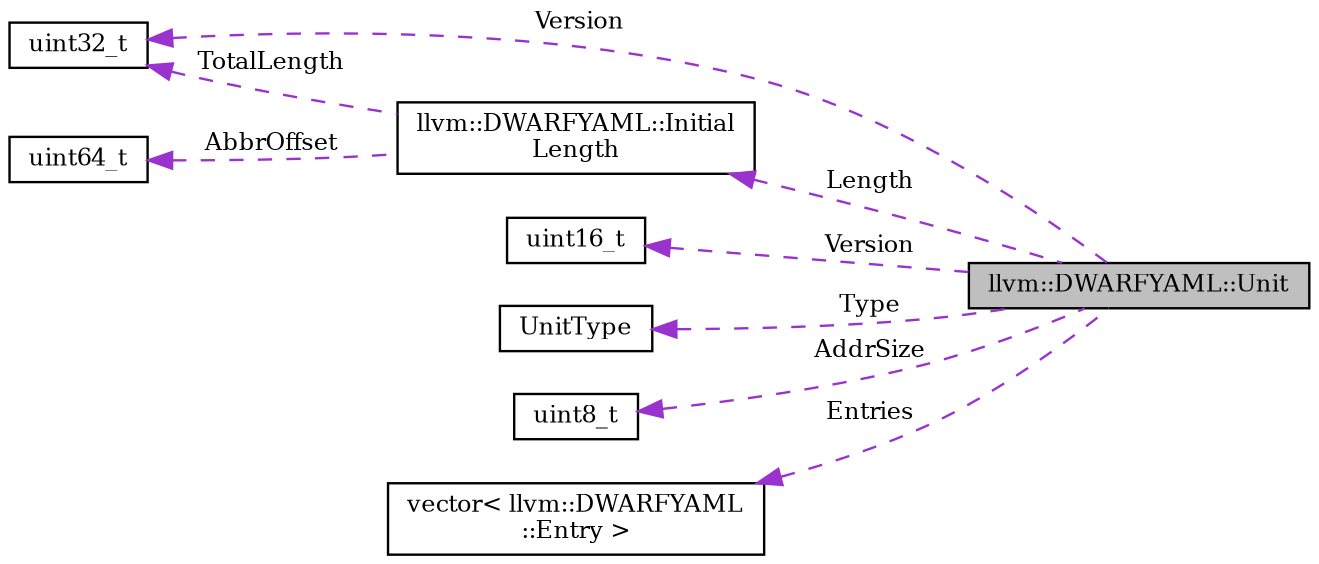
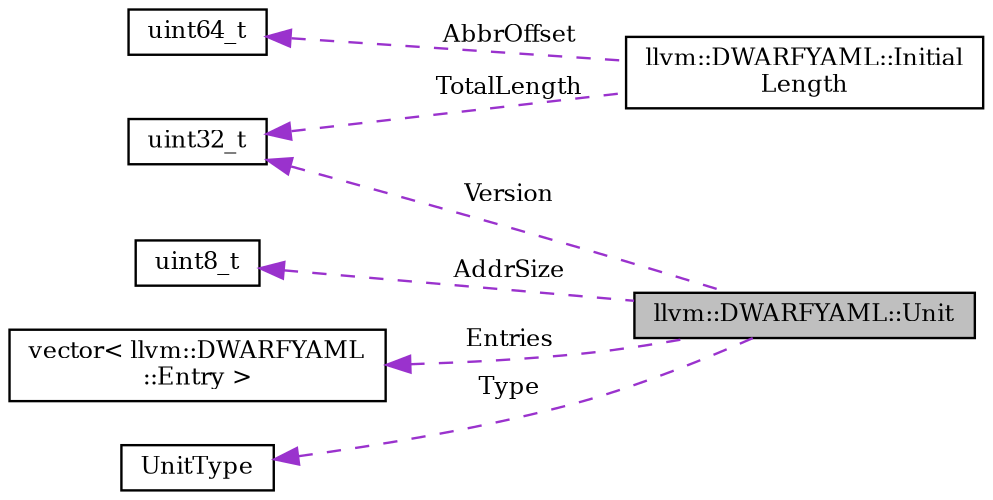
(908, 219) -> none
(576, 240) -> none
